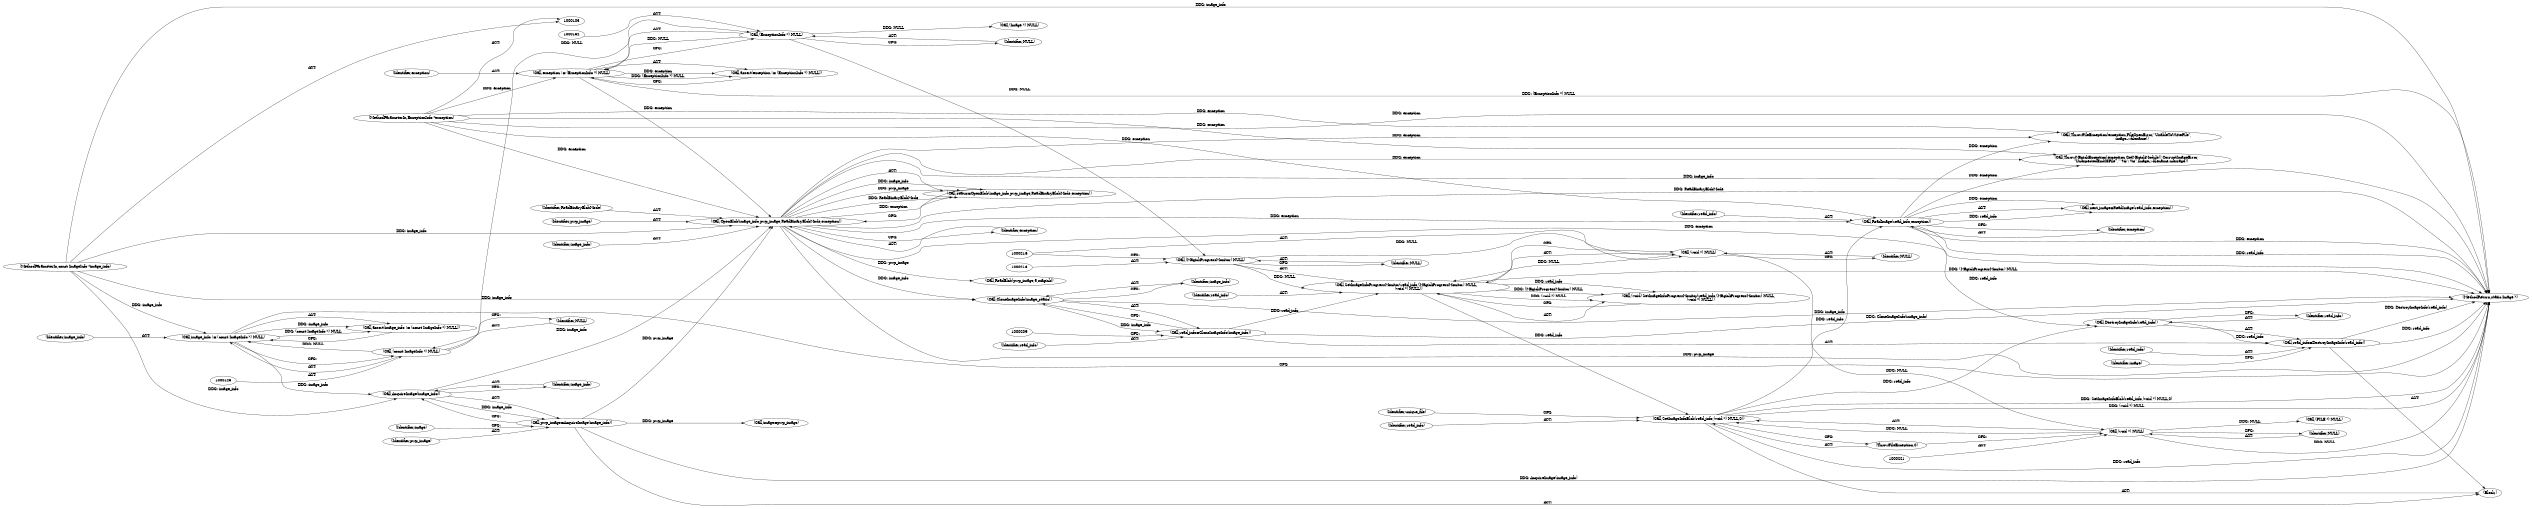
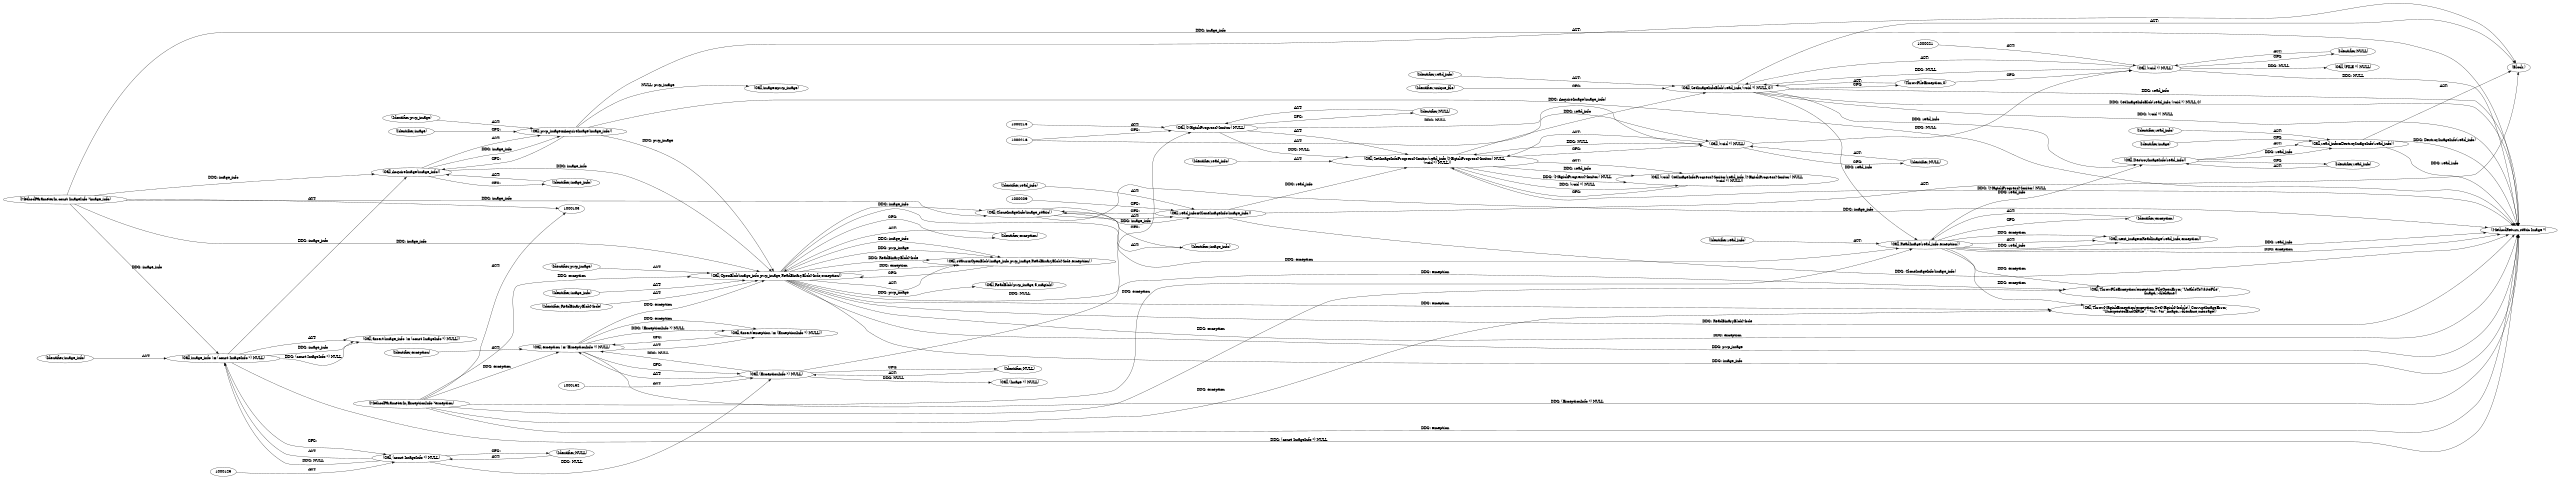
(333, 341) -> none
(1750, 345) -> (1893, 194)
(1284, 365) -> (1299, 440)
(658, 421) -> (658, 85)
